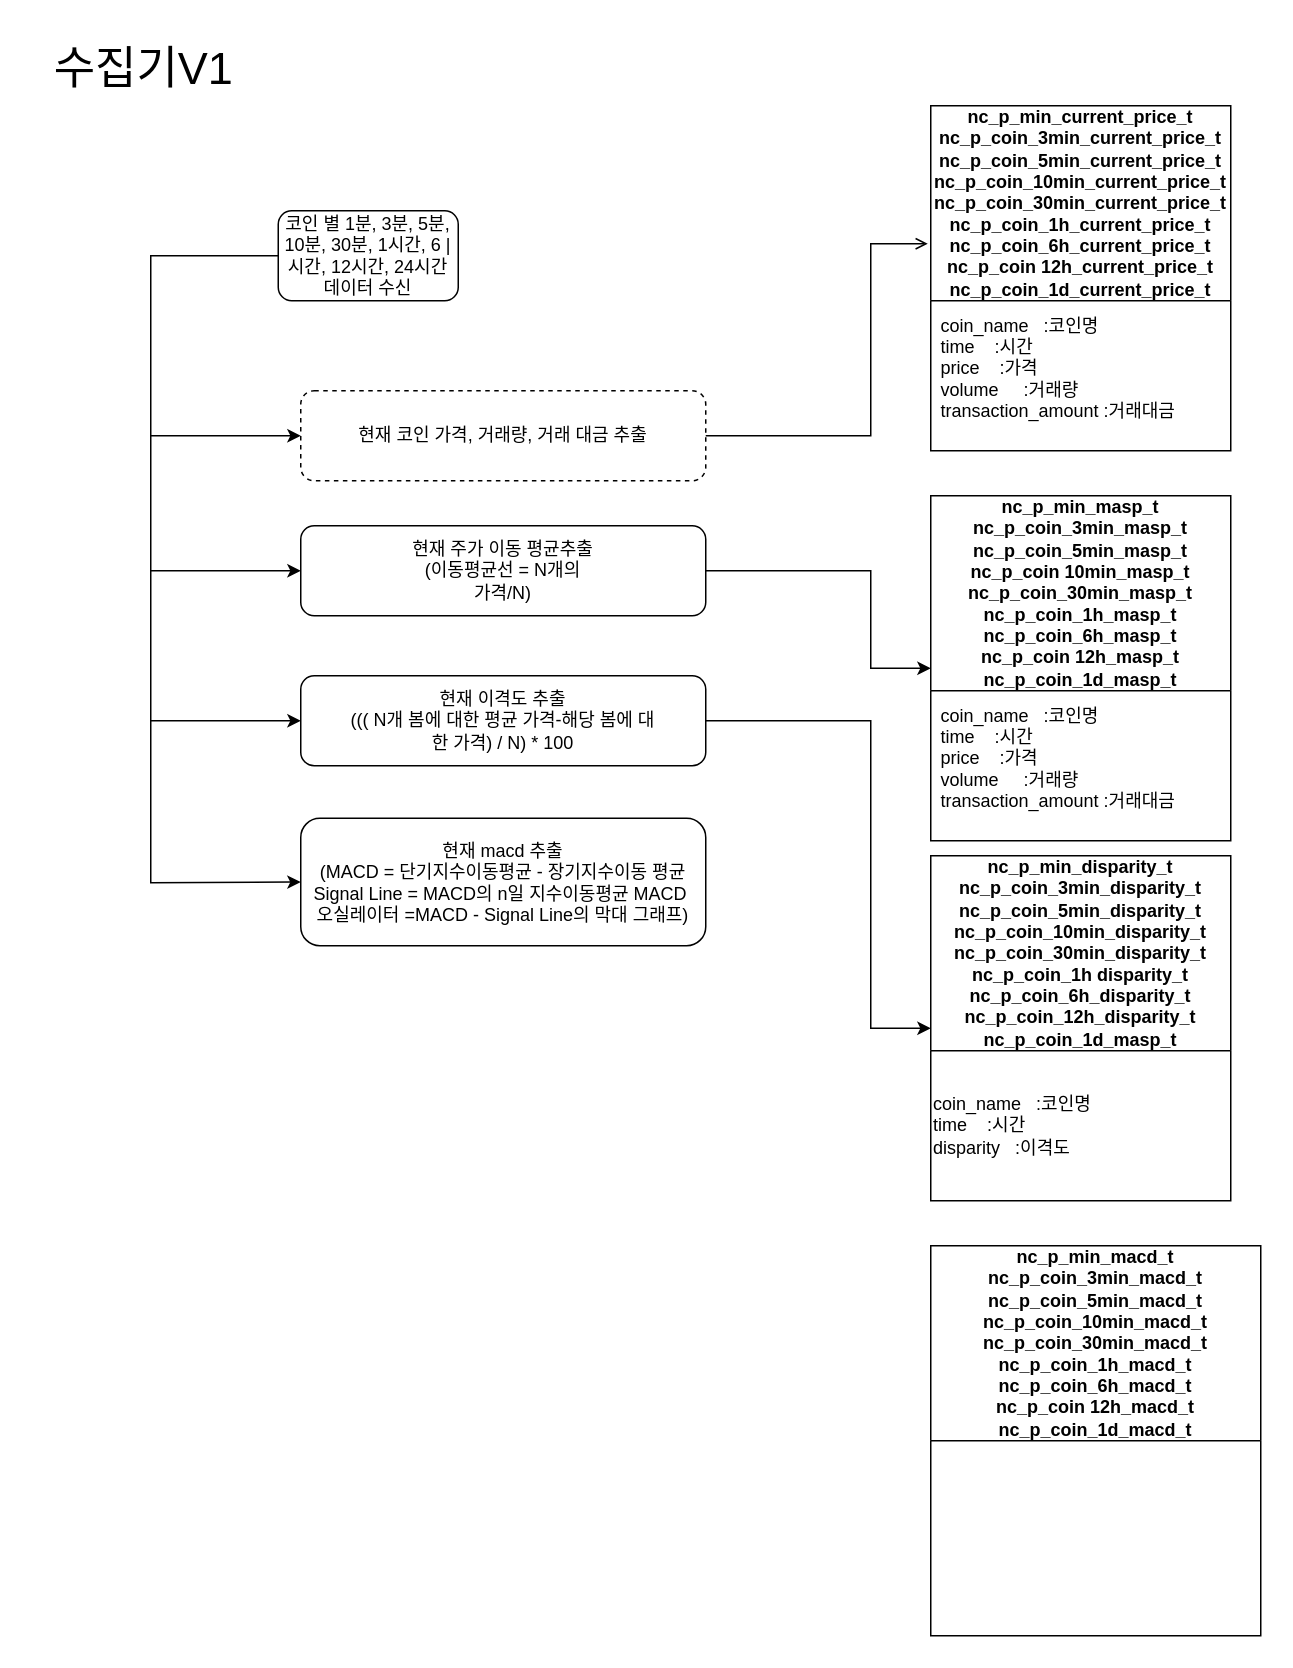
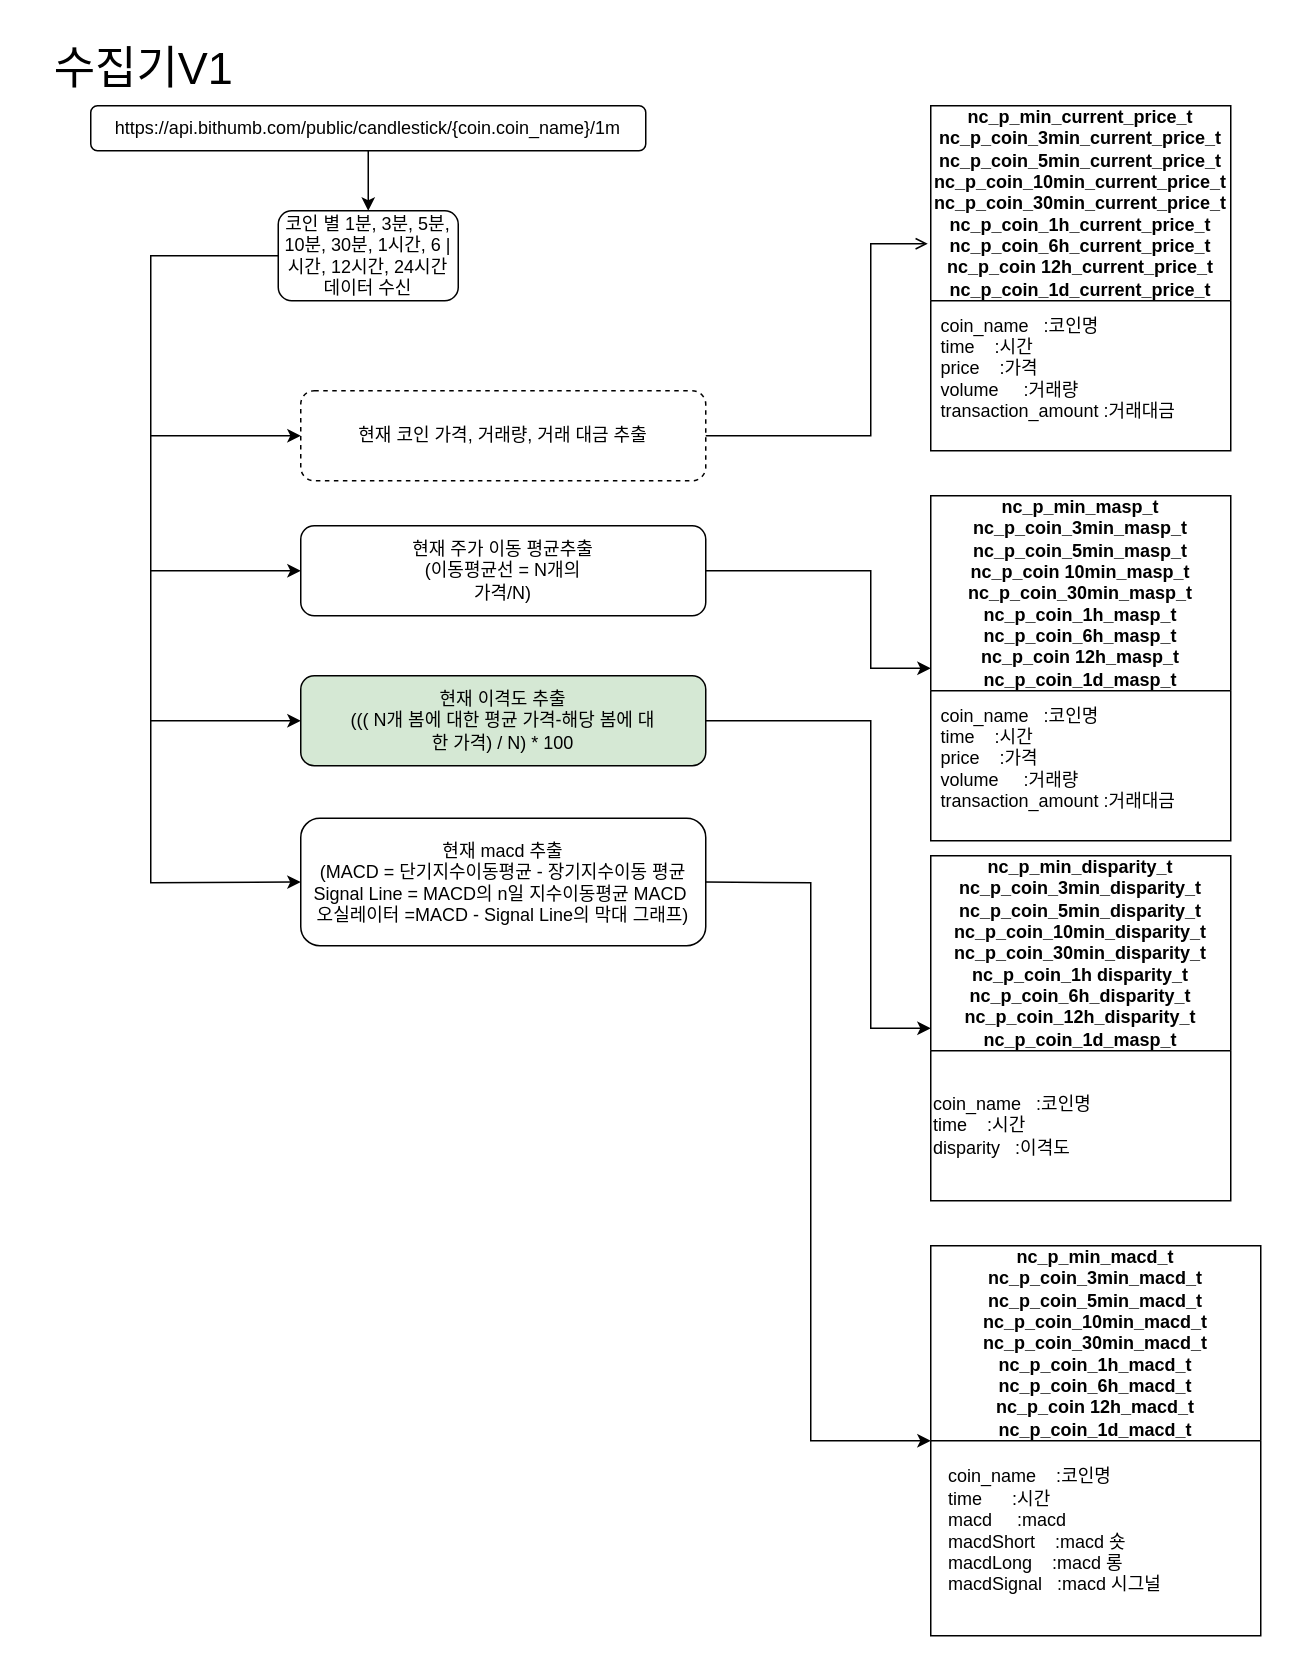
none -> (368, 128)
none -> (368, 176)
(503, 721) -> (503, 721)
none -> (811, 1164)
none -> (1103, 1531)
